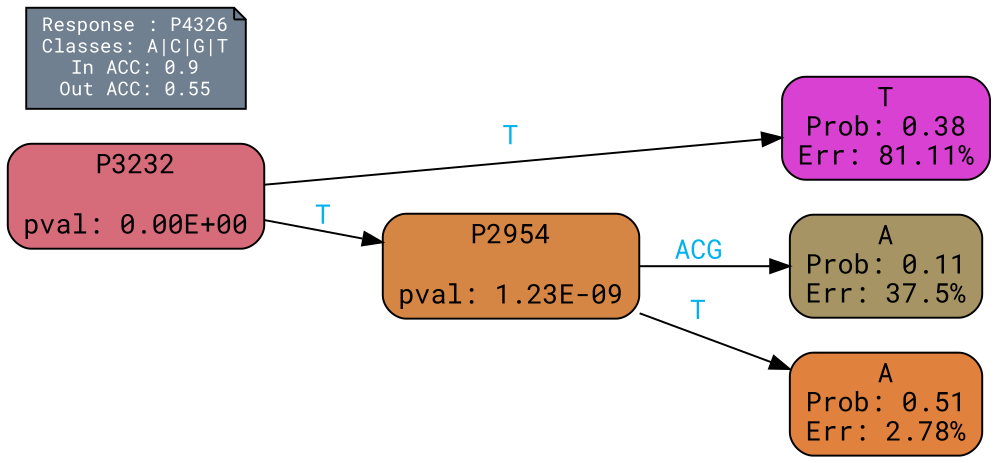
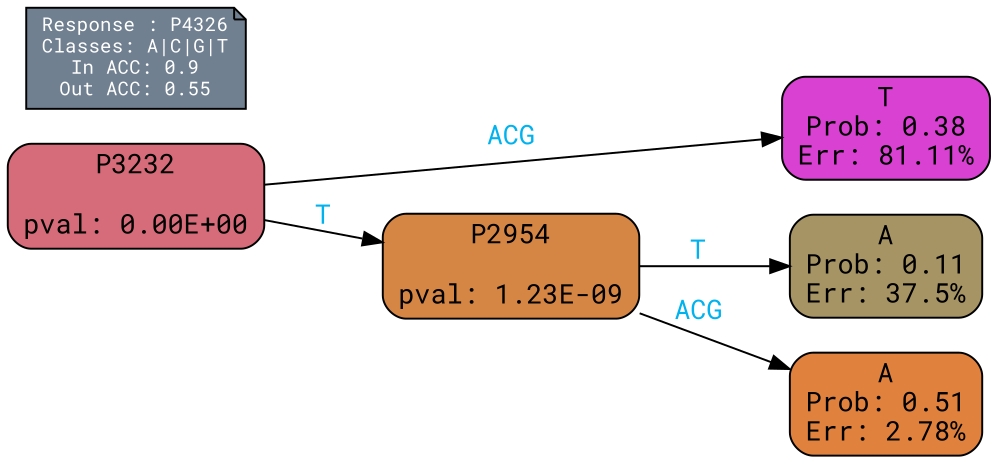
(511, 137) -> (511, 137)
(699, 252) -> (699, 252)
(699, 312) -> (699, 312)
